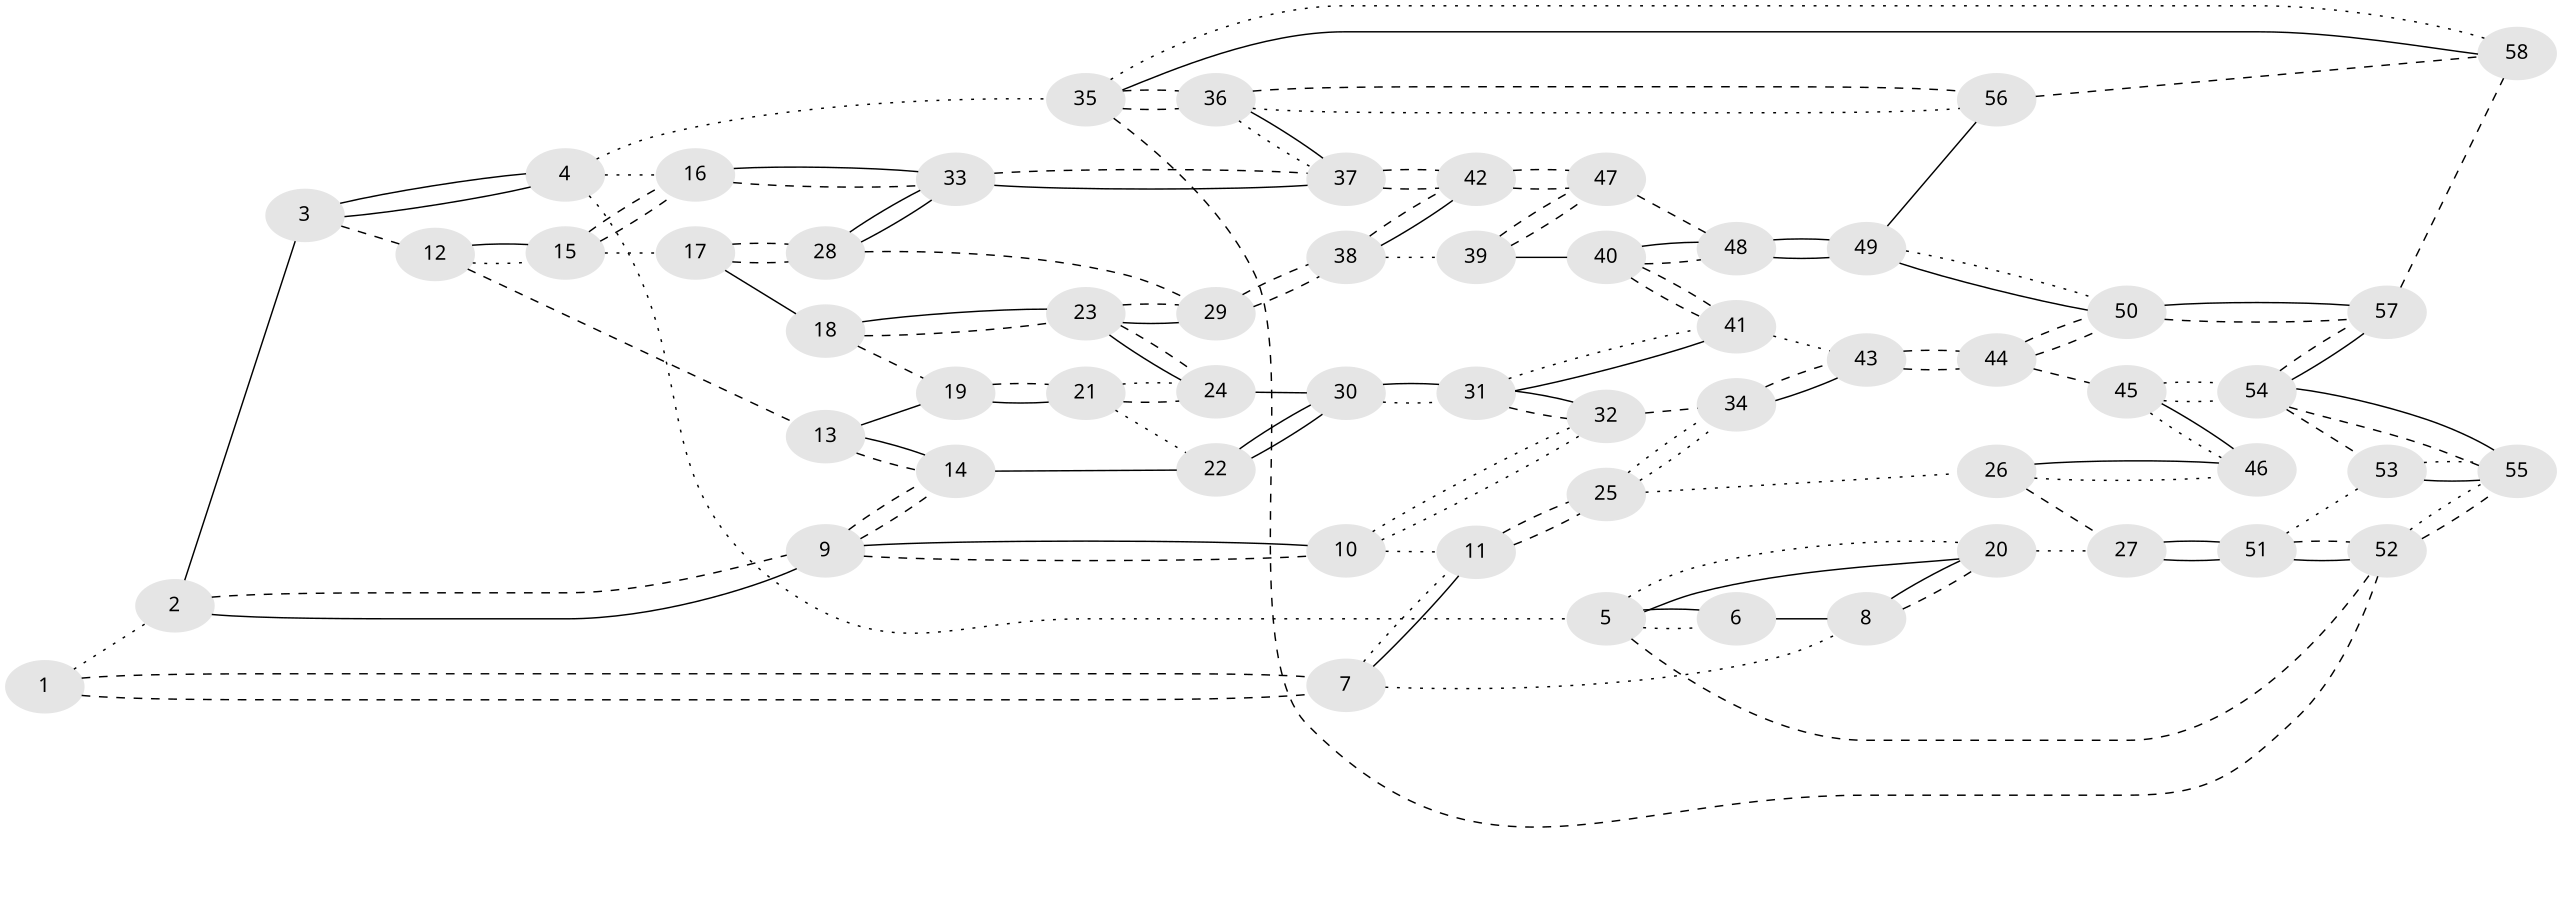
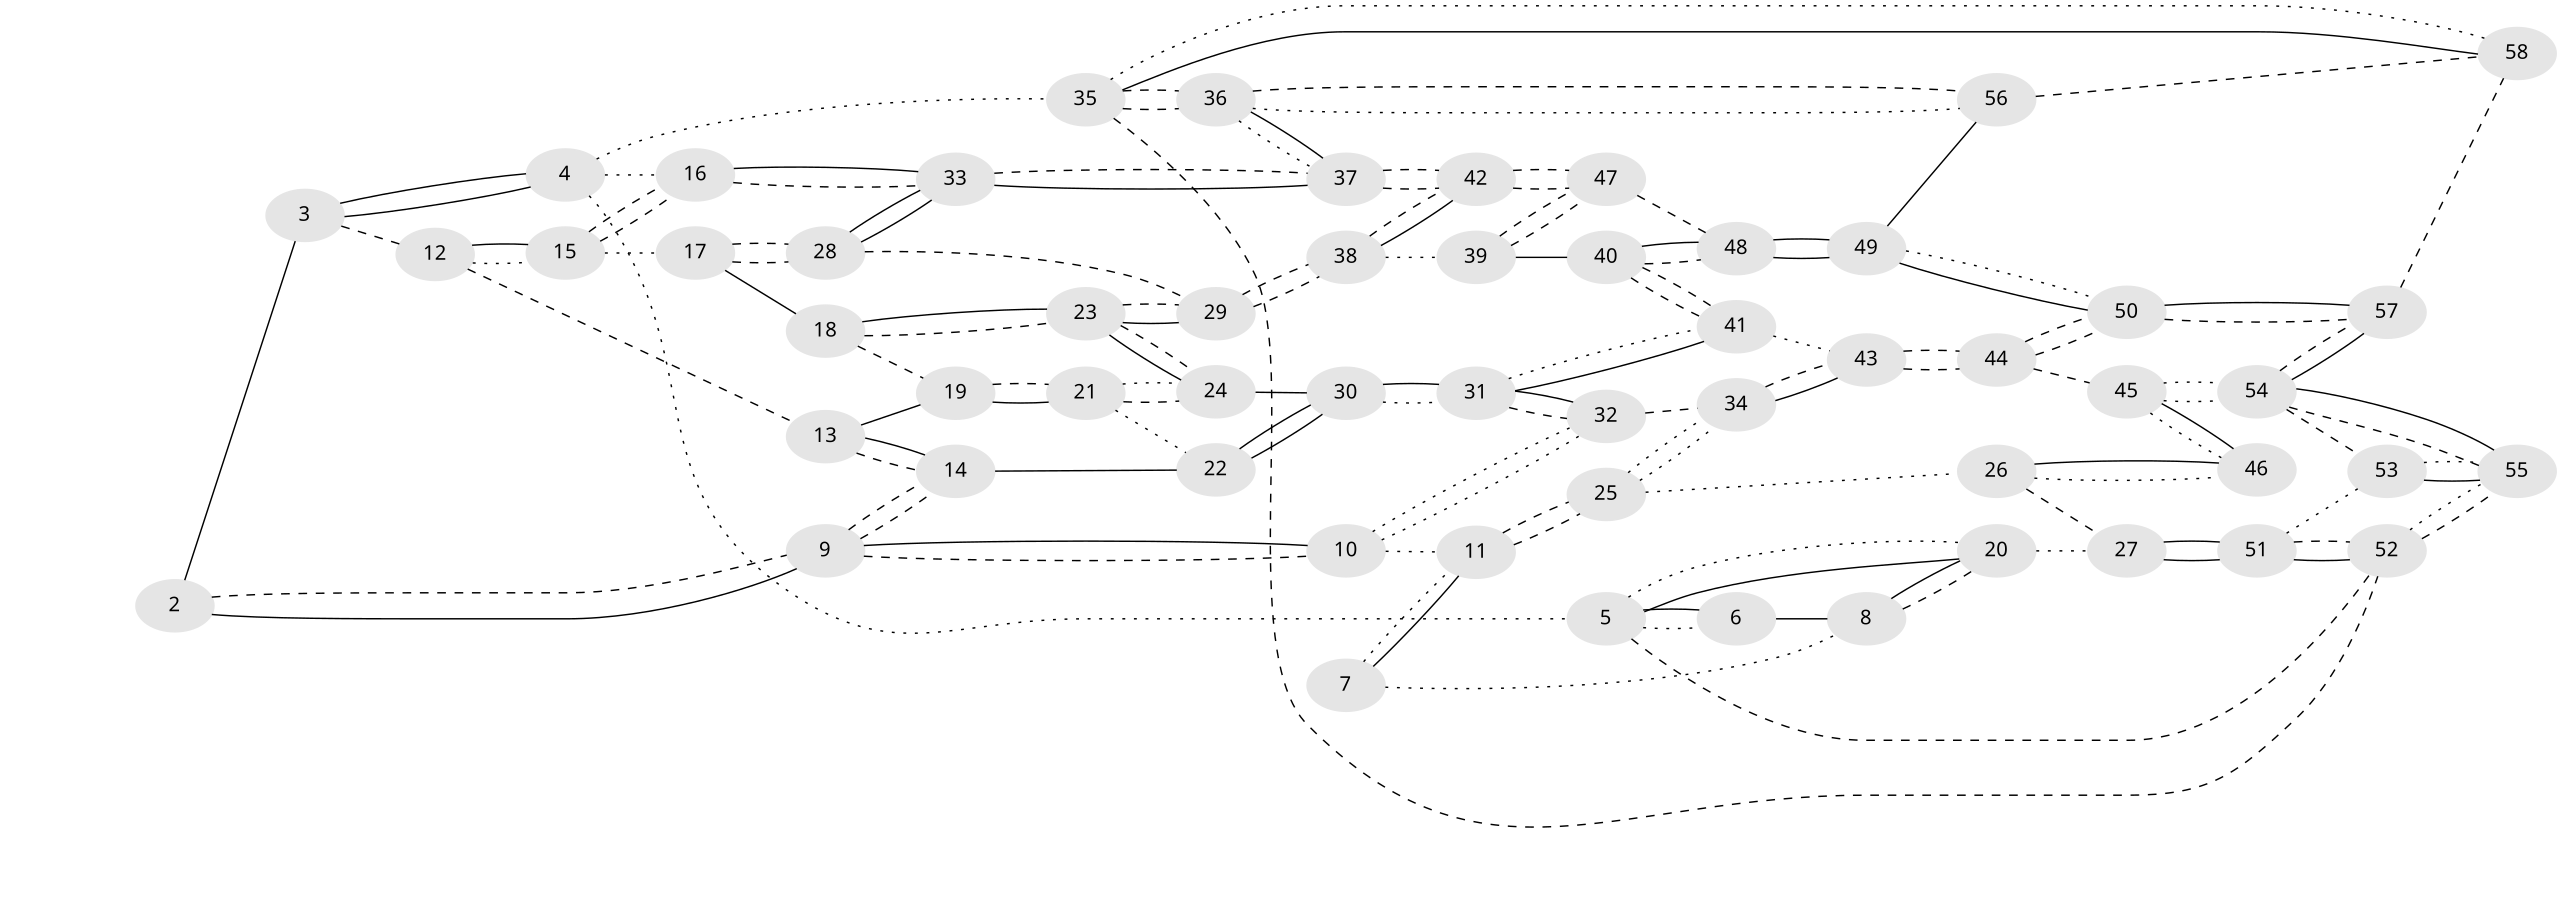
(45, 687) -> none
